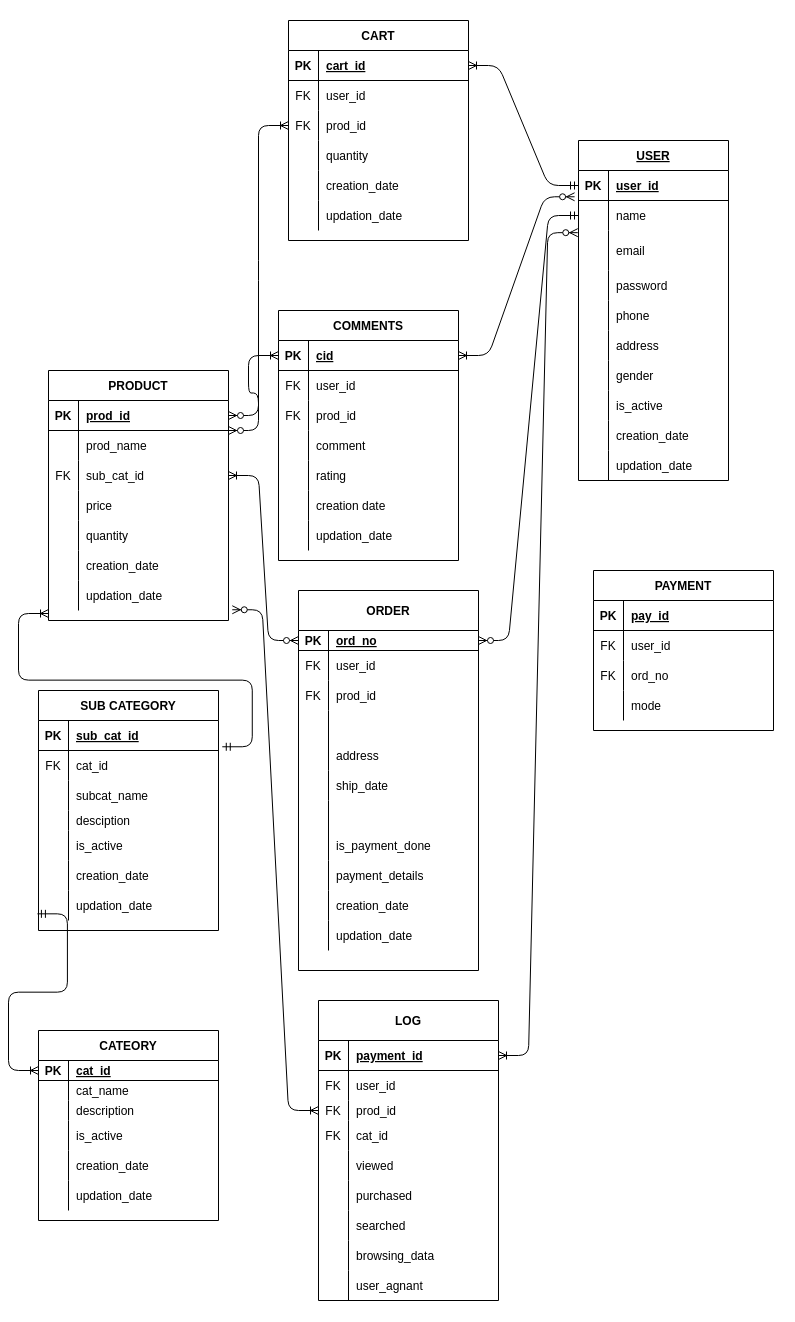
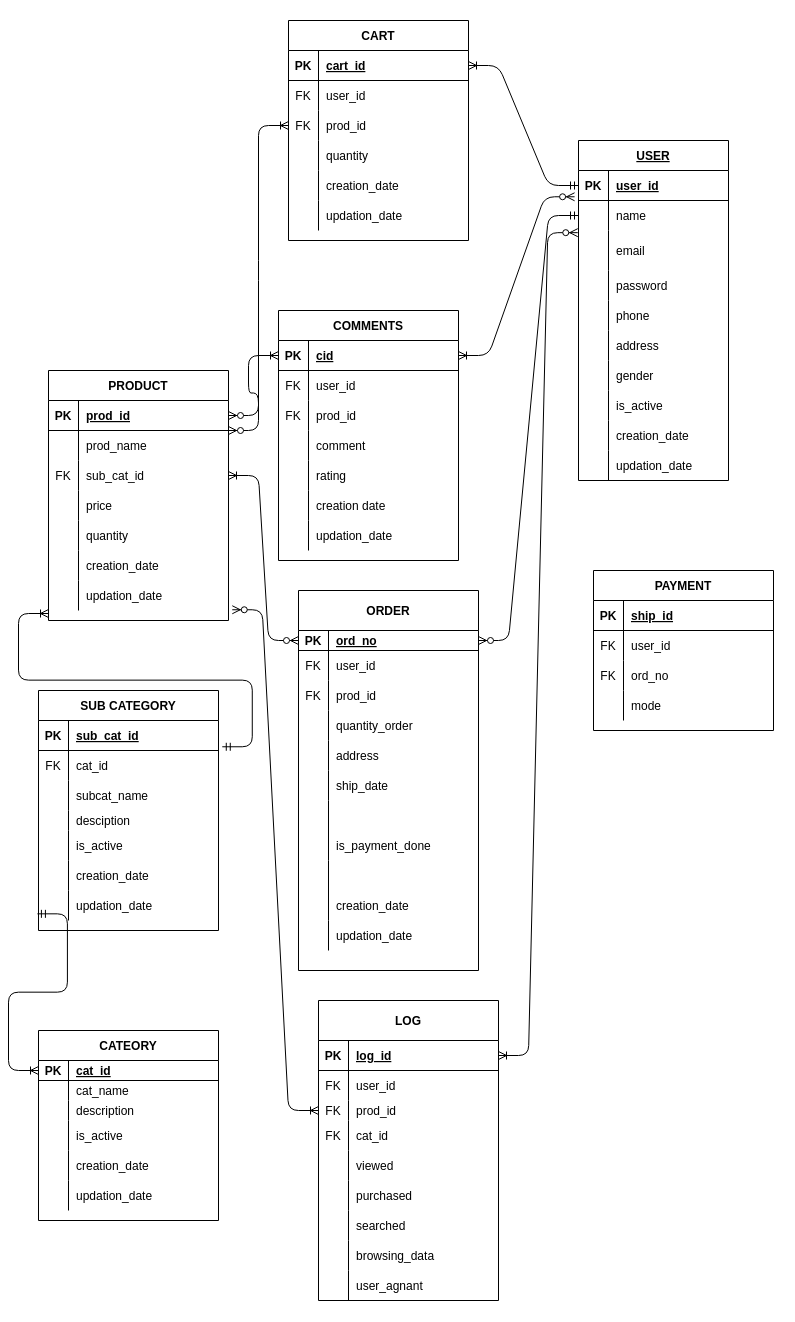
(650, 616) -> (651, 616)
none -> (404, 726)
(404, 876) -> none
(388, 1056) -> (373, 1056)
